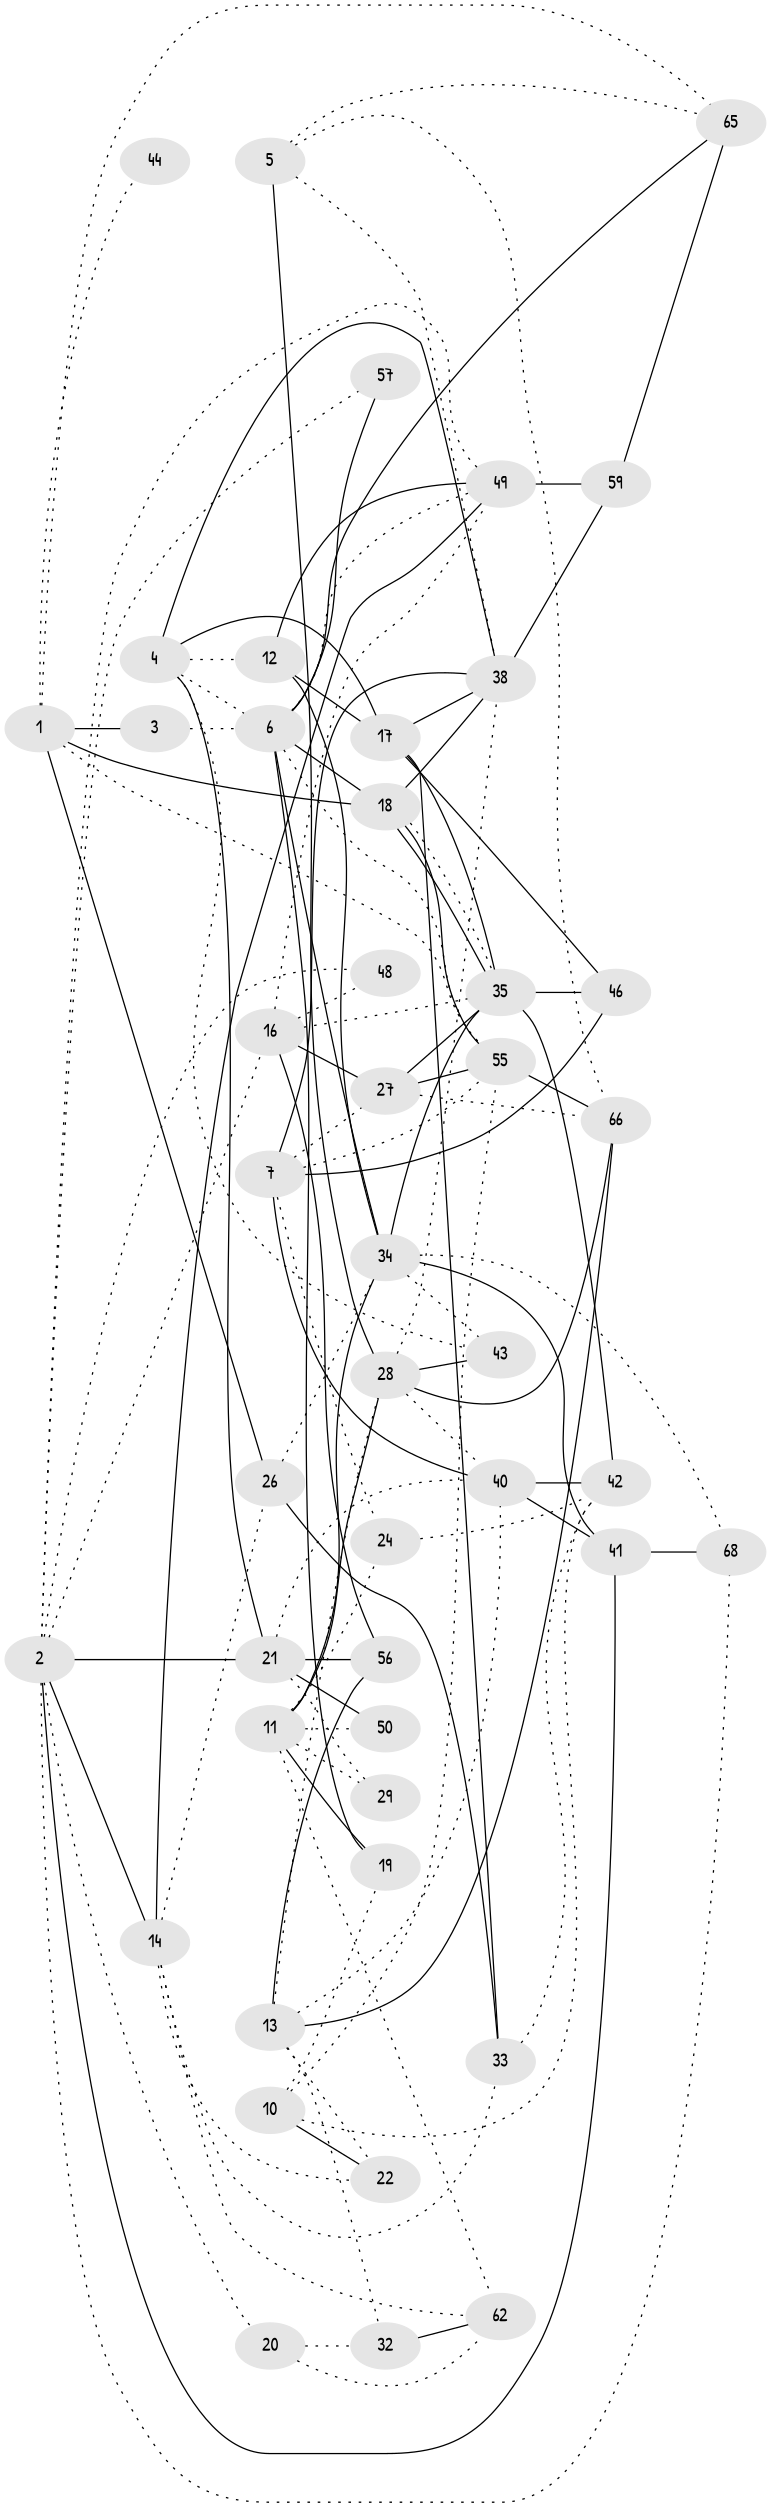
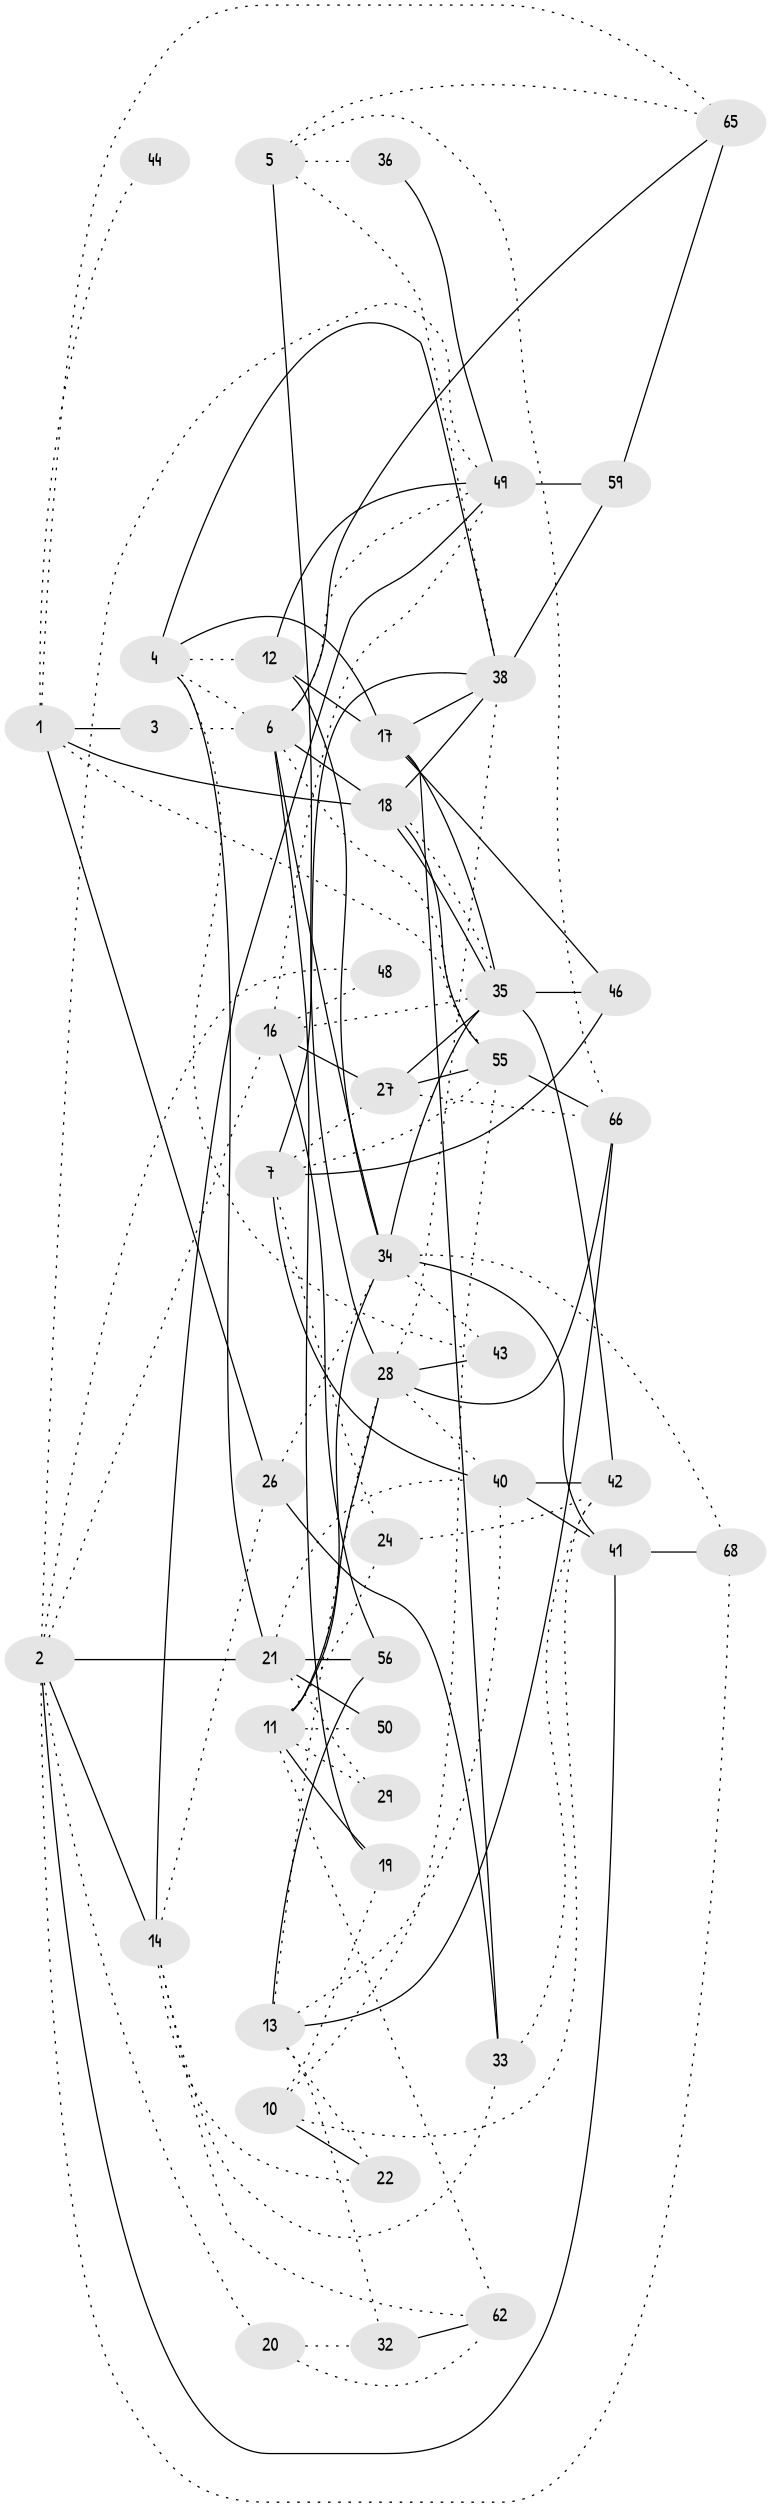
none -> (385, 161)
(385, 376) -> none
